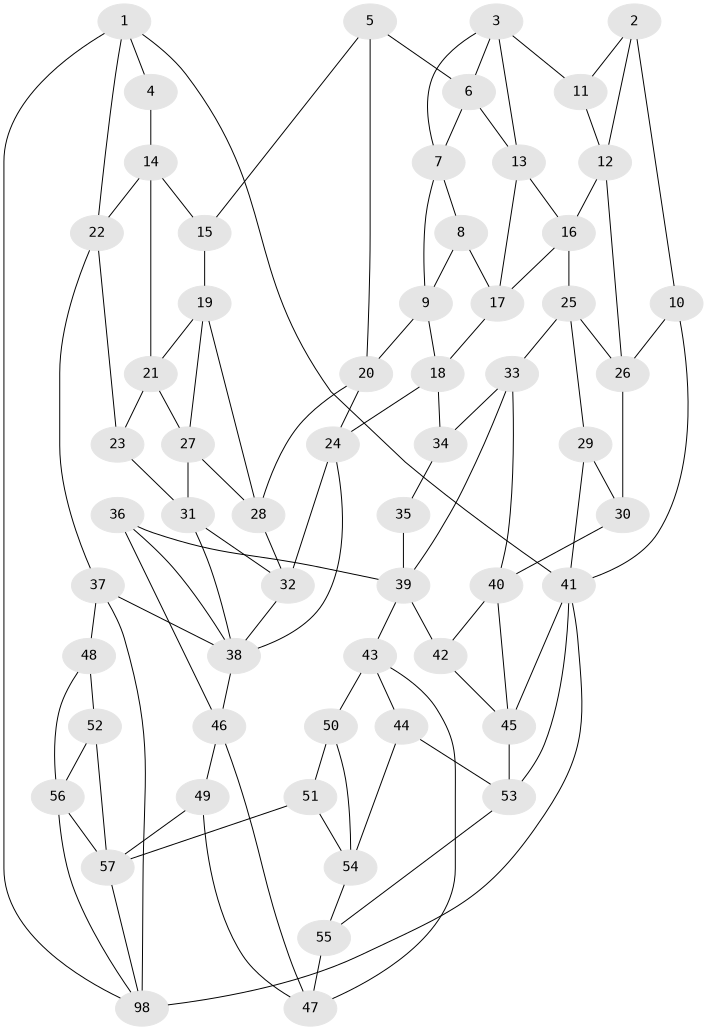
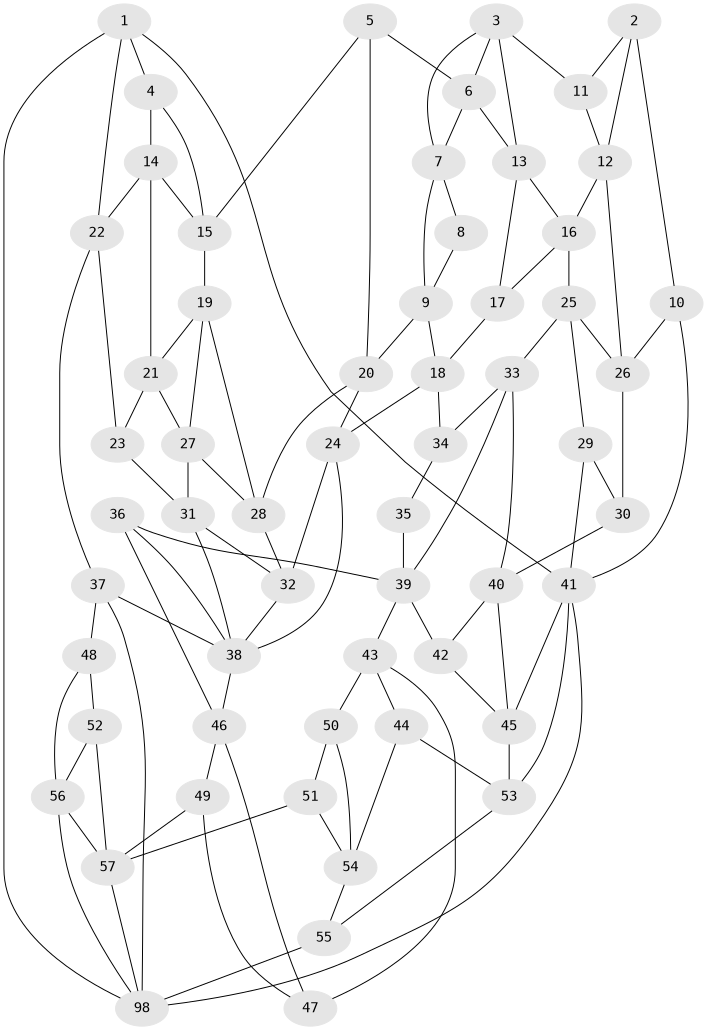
none -> (191, 159)
(479, 268) -> none
(316, 979) -> (233, 973)
